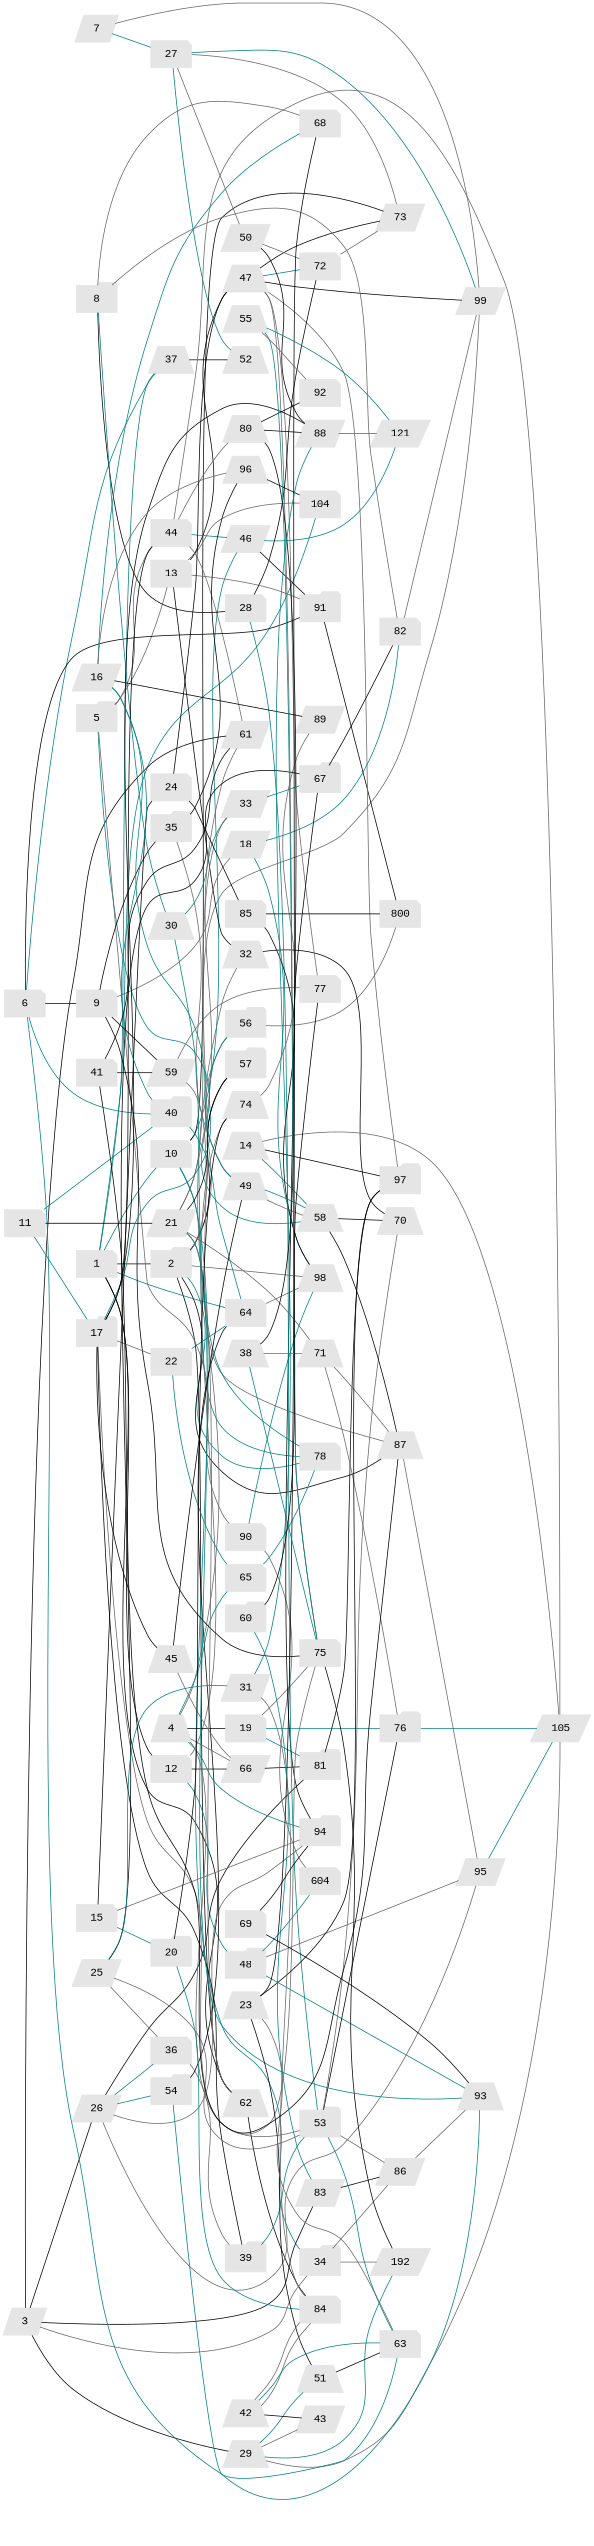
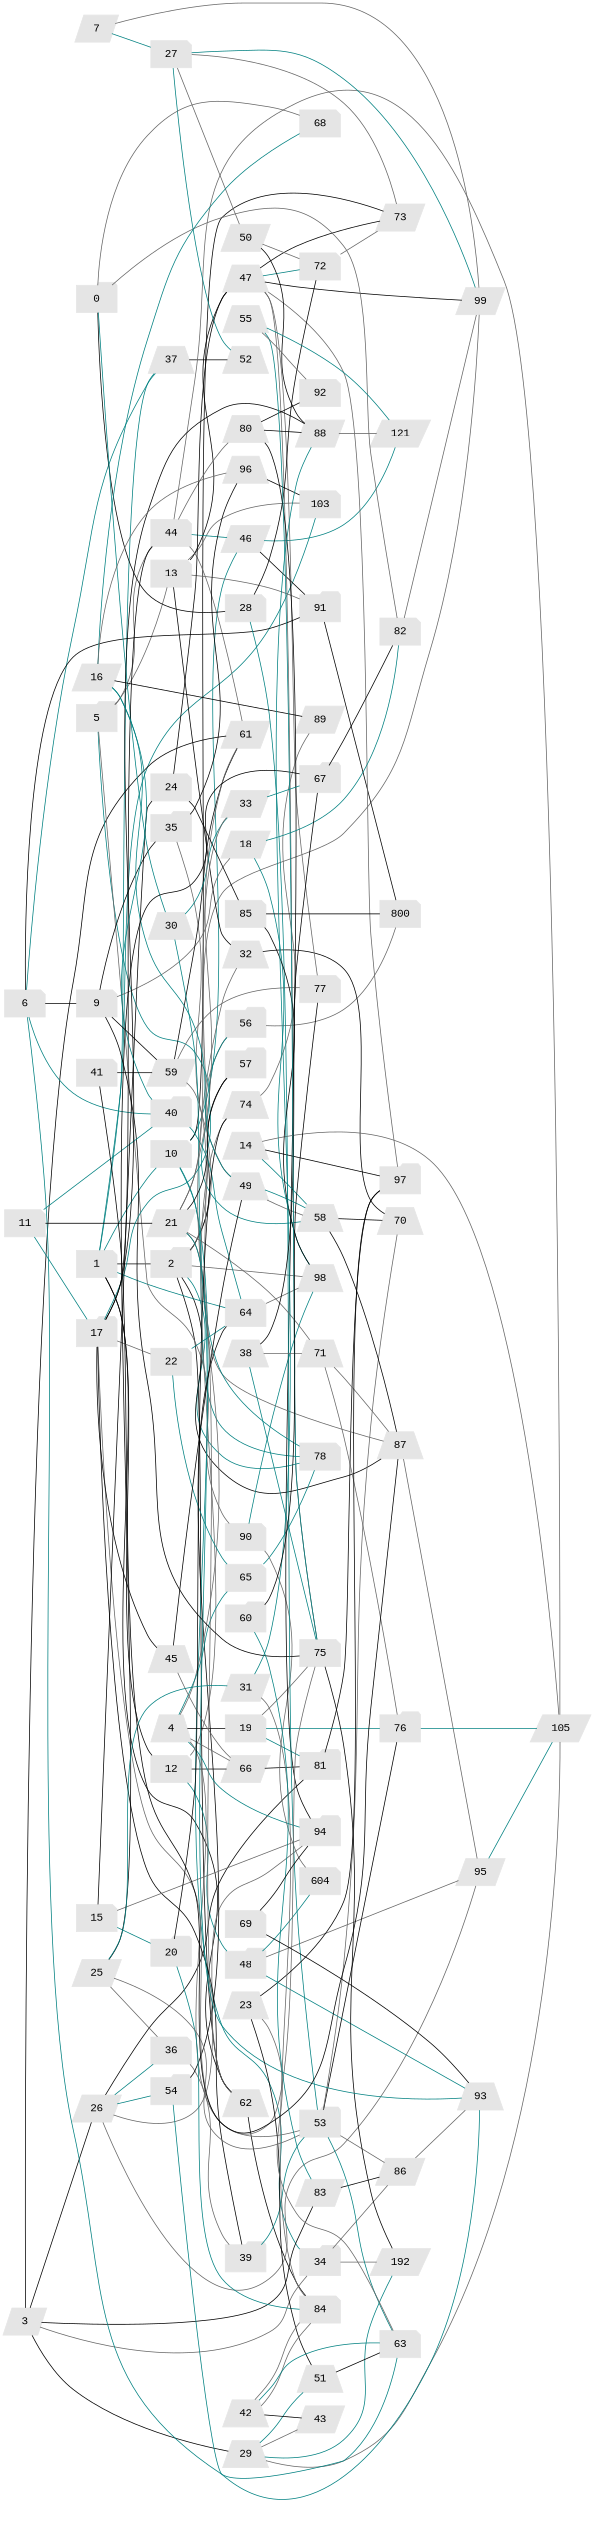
(97, 299) -> (97, 299)
(320, 504) -> (320, 504)
(147, 882) -> (193, 957)
(294, 1068) -> none
